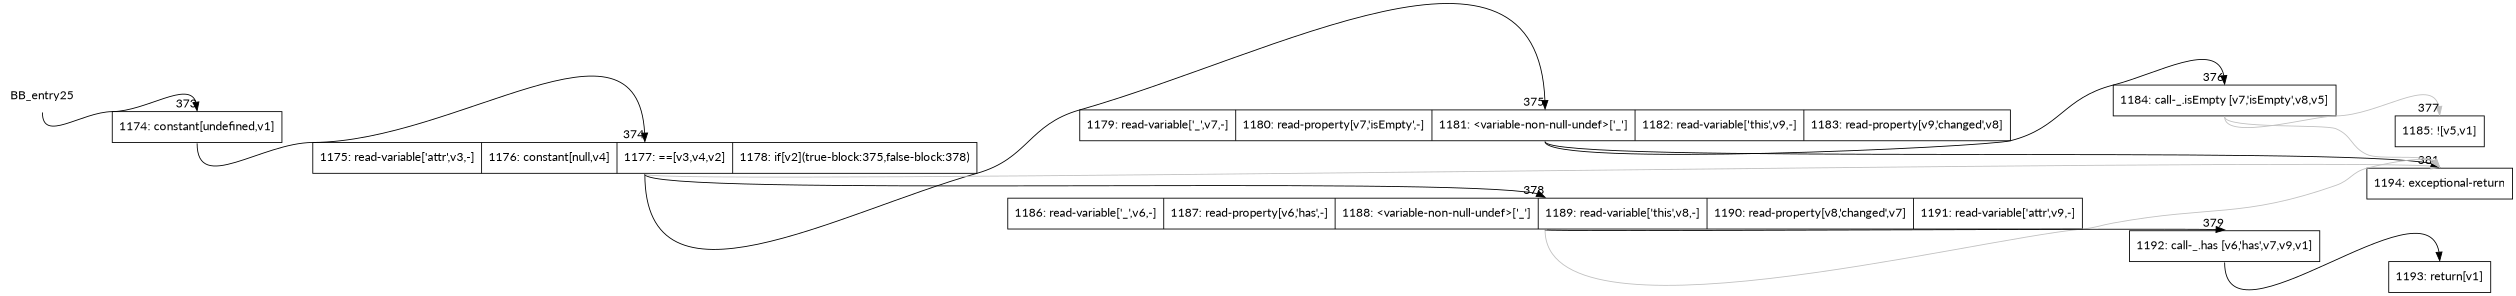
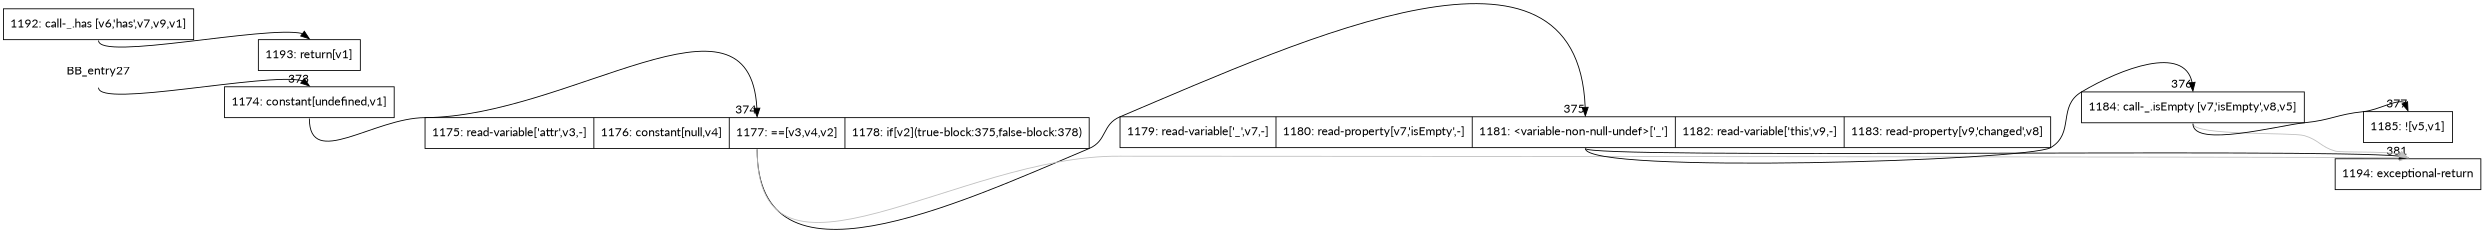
(42, 96) -> (99, 71)
(2333, 116) -> (2297, 124)
(1545, 214) -> none
